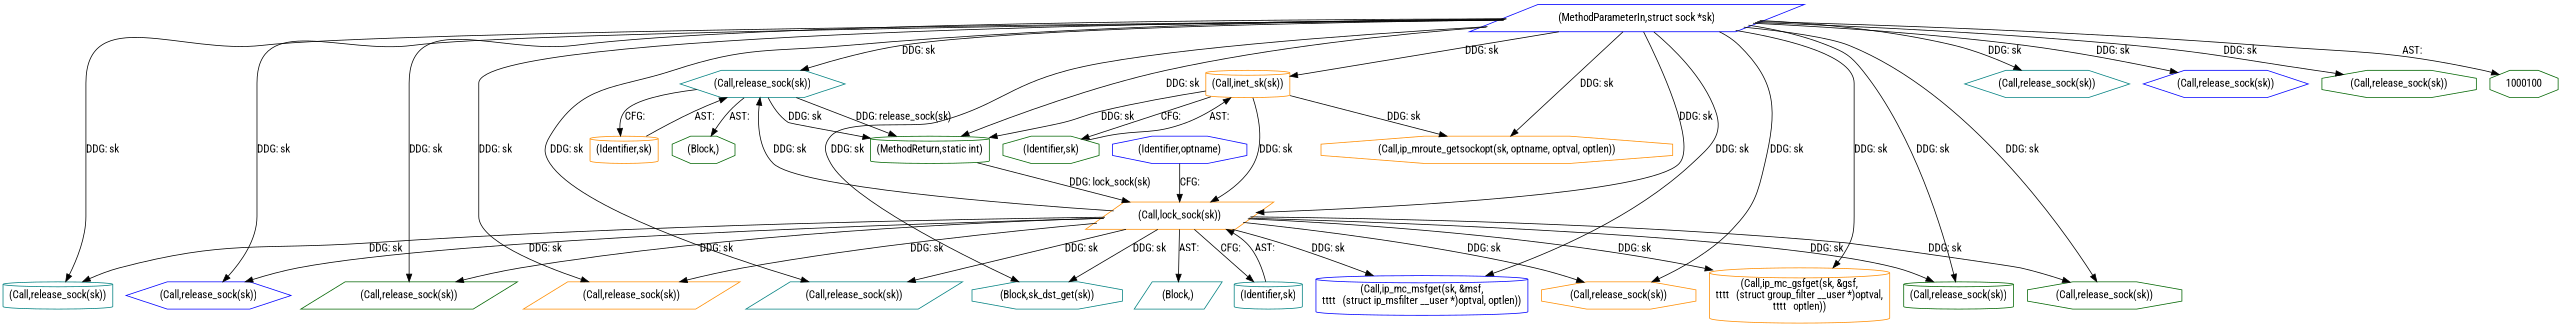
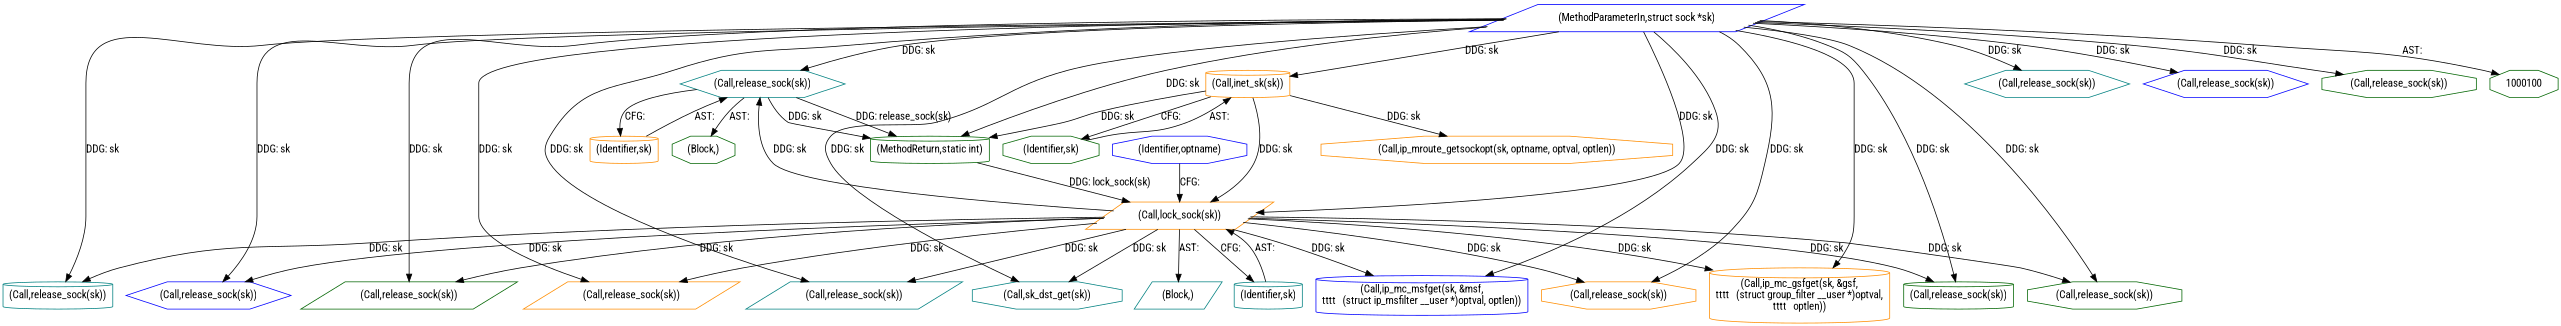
(1570, 81) -> none
(1047, 295) -> (1047, 295)
